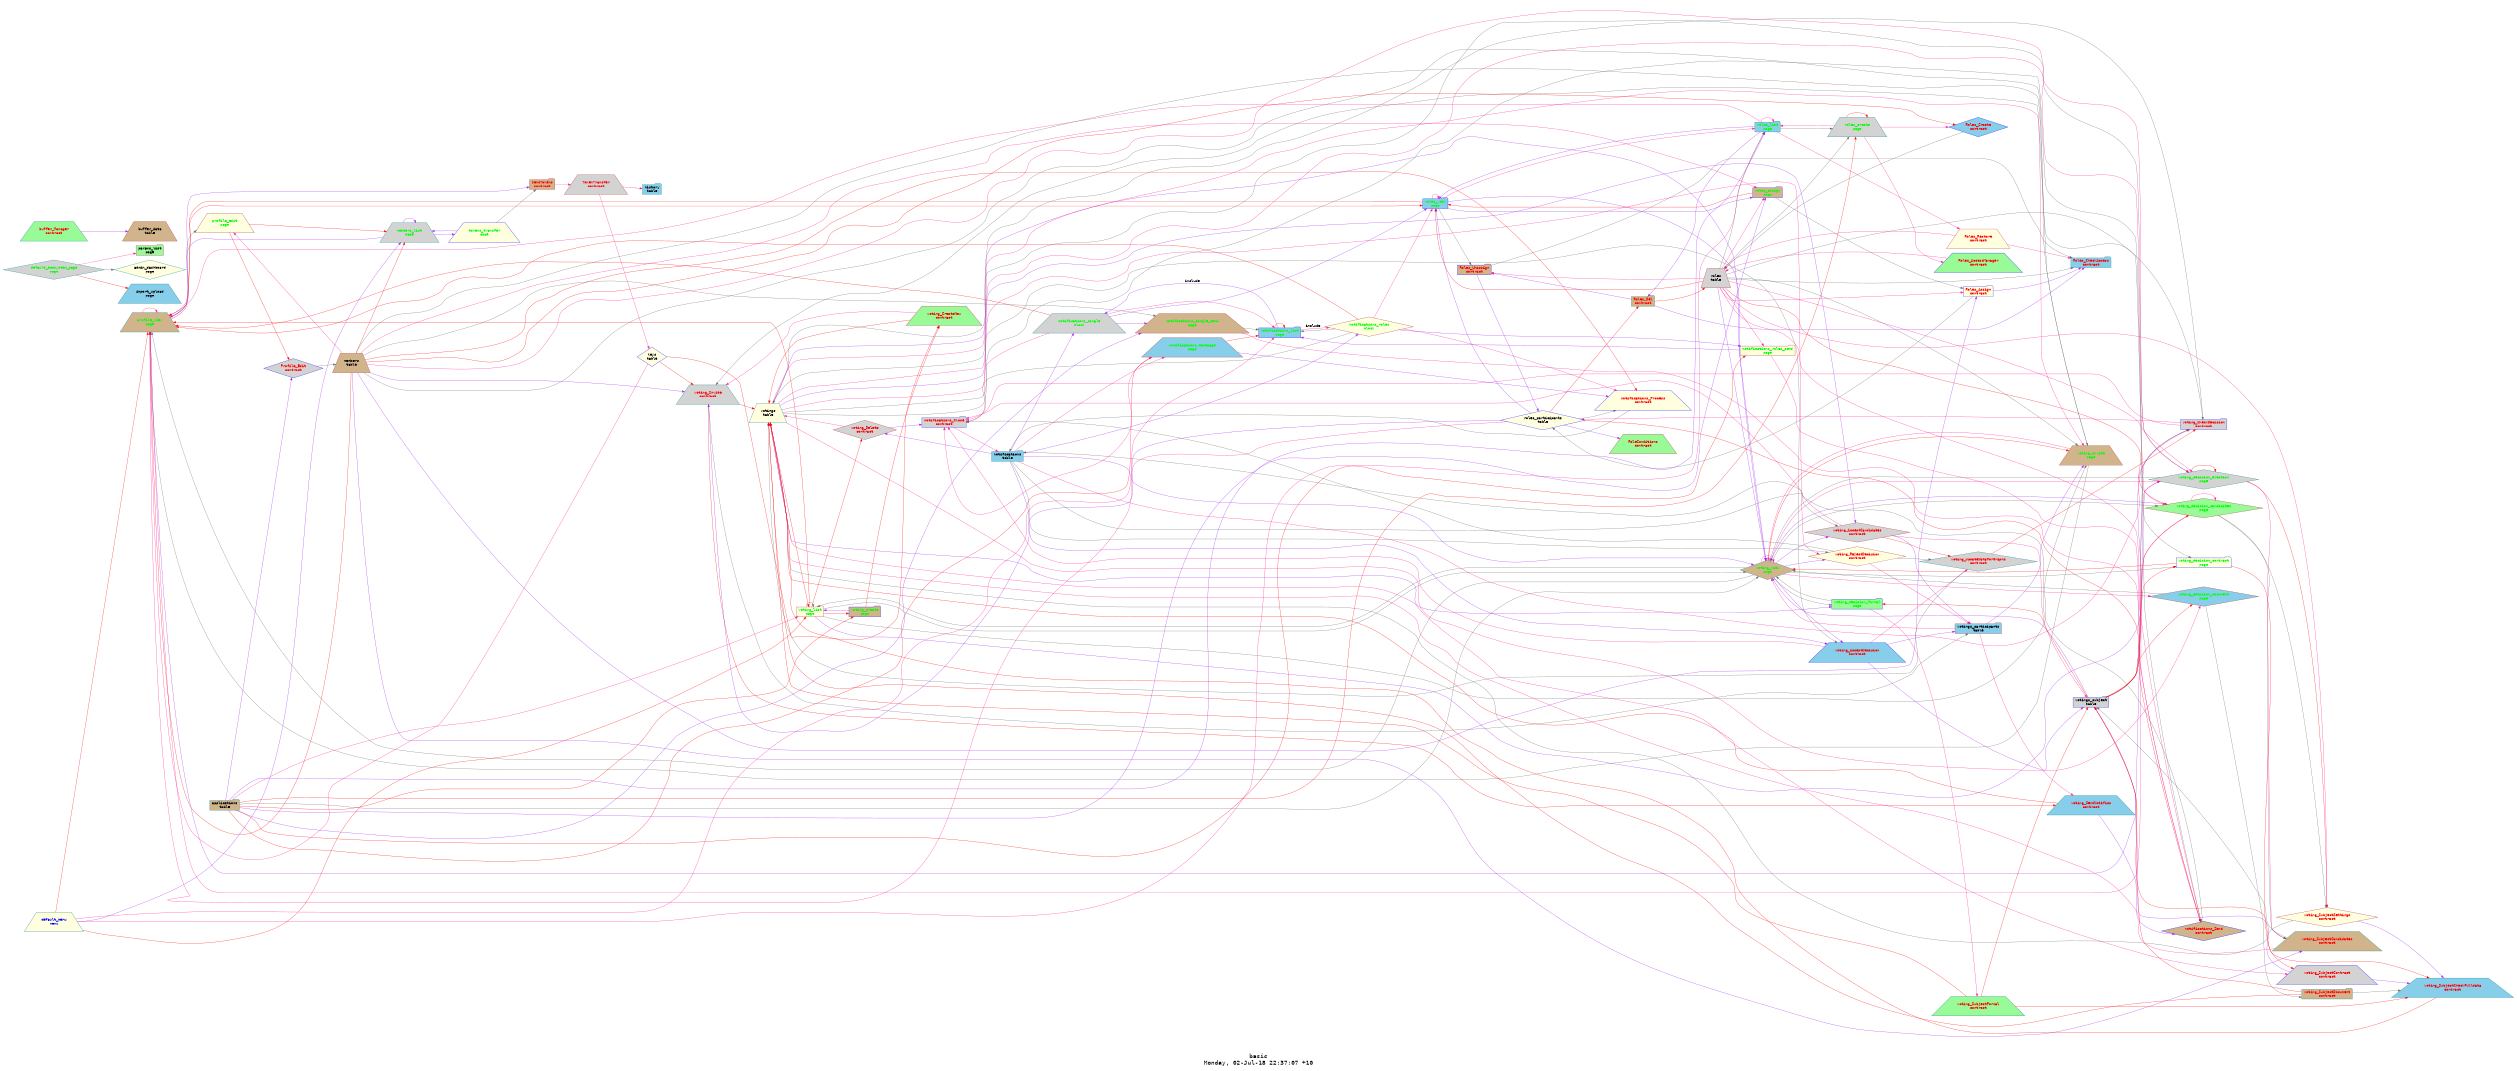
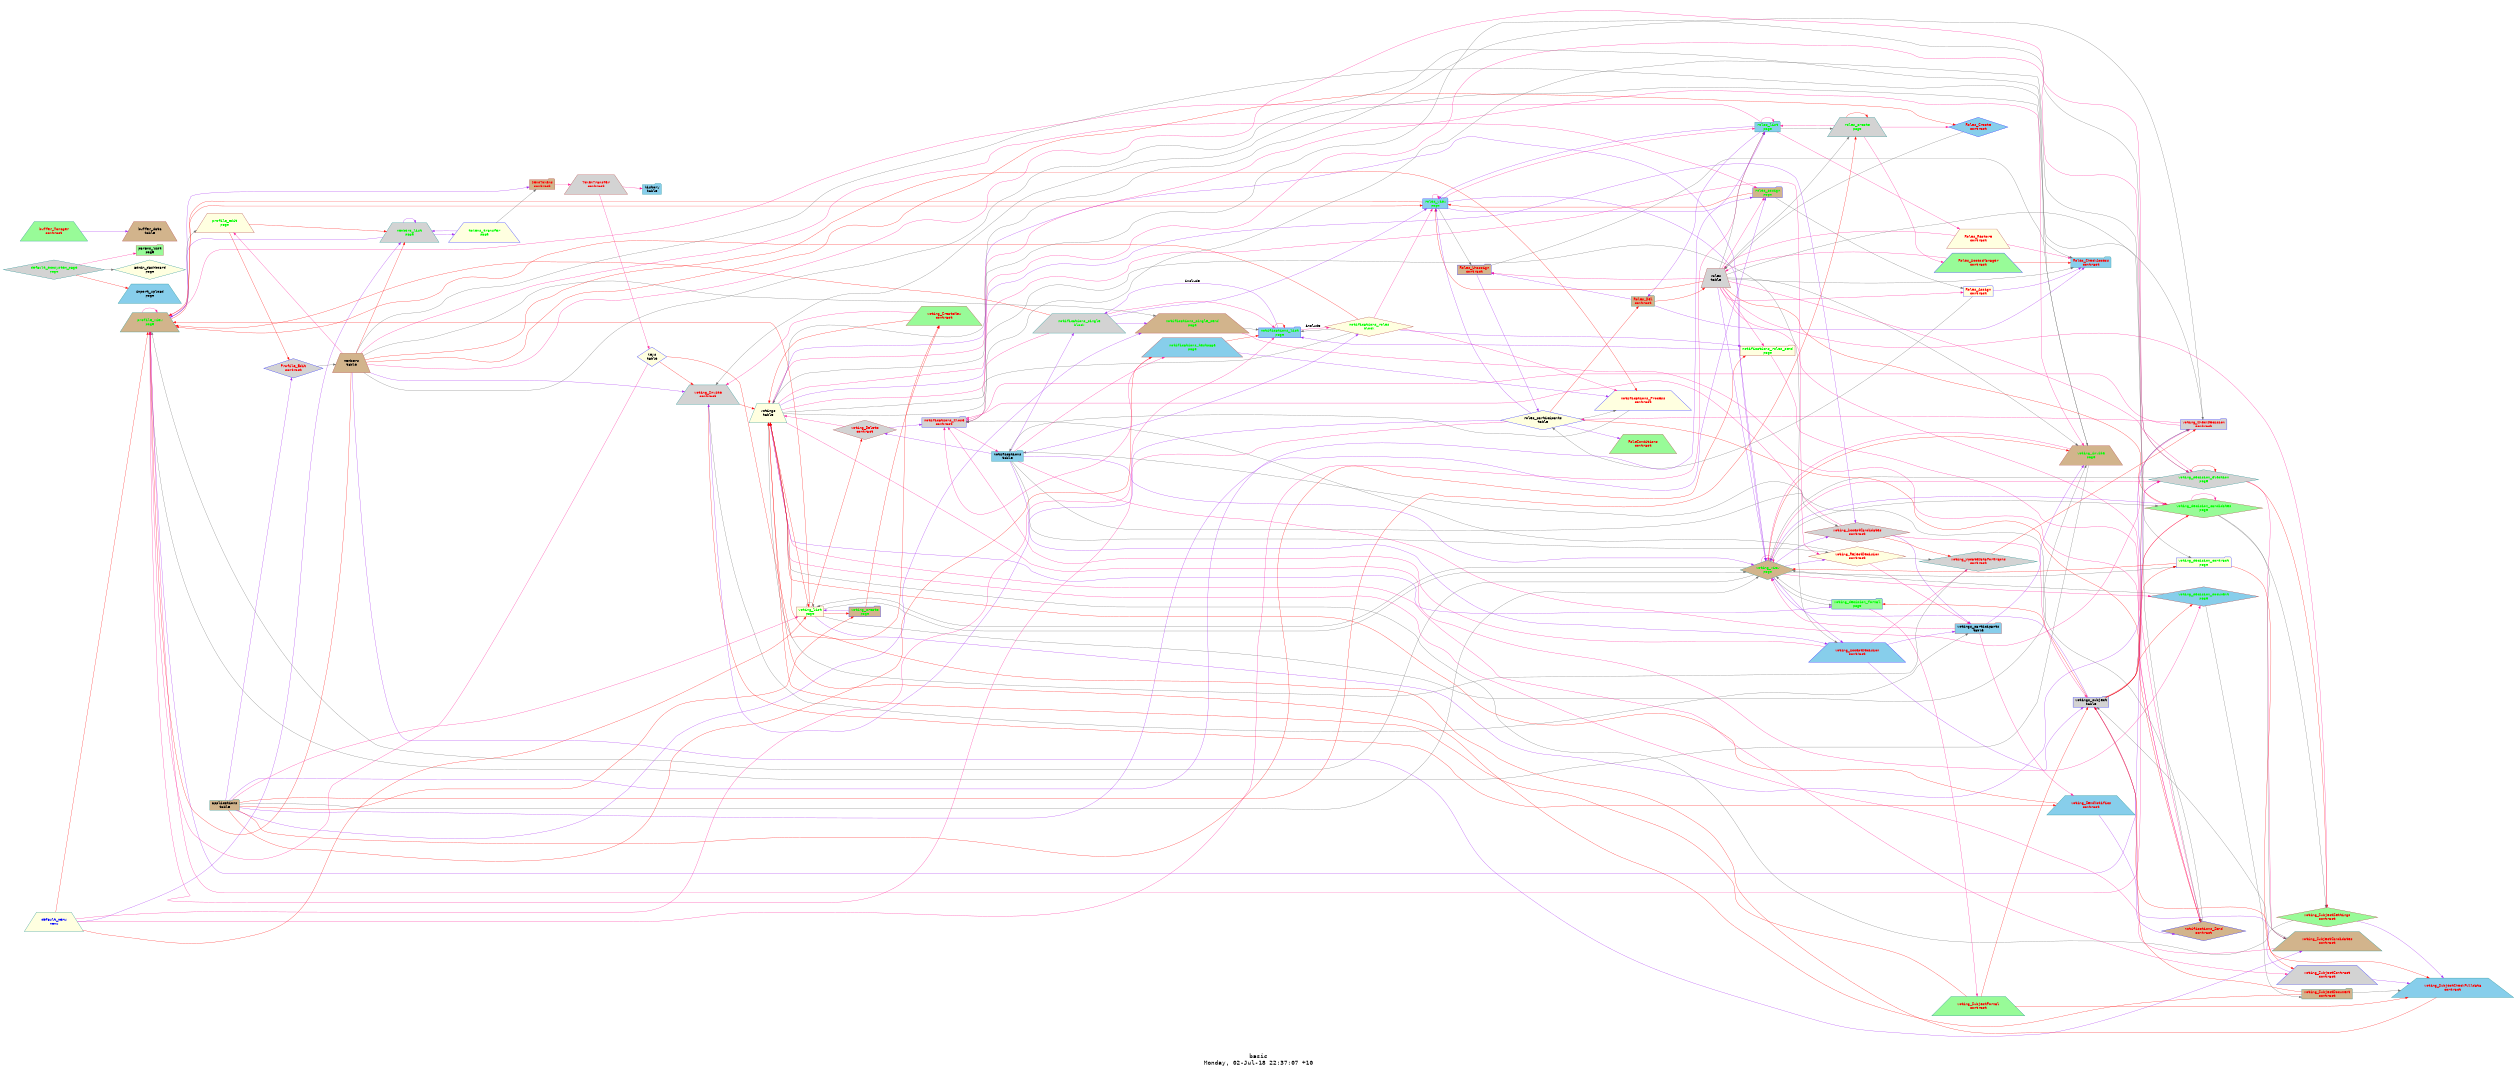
none -> (2038, 263)
(1247, 750) -> none
(2327, 917) -> (2327, 917)
